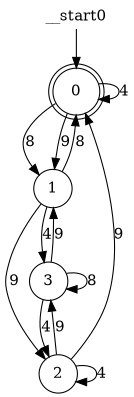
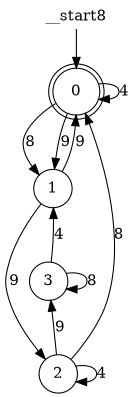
(76, 17) -> (76, 17)
(81, 142) -> (81, 142)
(42, 229) -> none
(59, 235) -> (59, 235)
(119, 235) -> (119, 235)
(40, 323) -> none
